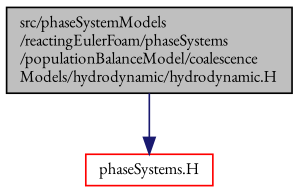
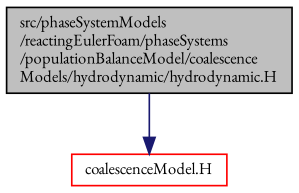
(149, 170) -> (149, 170)
